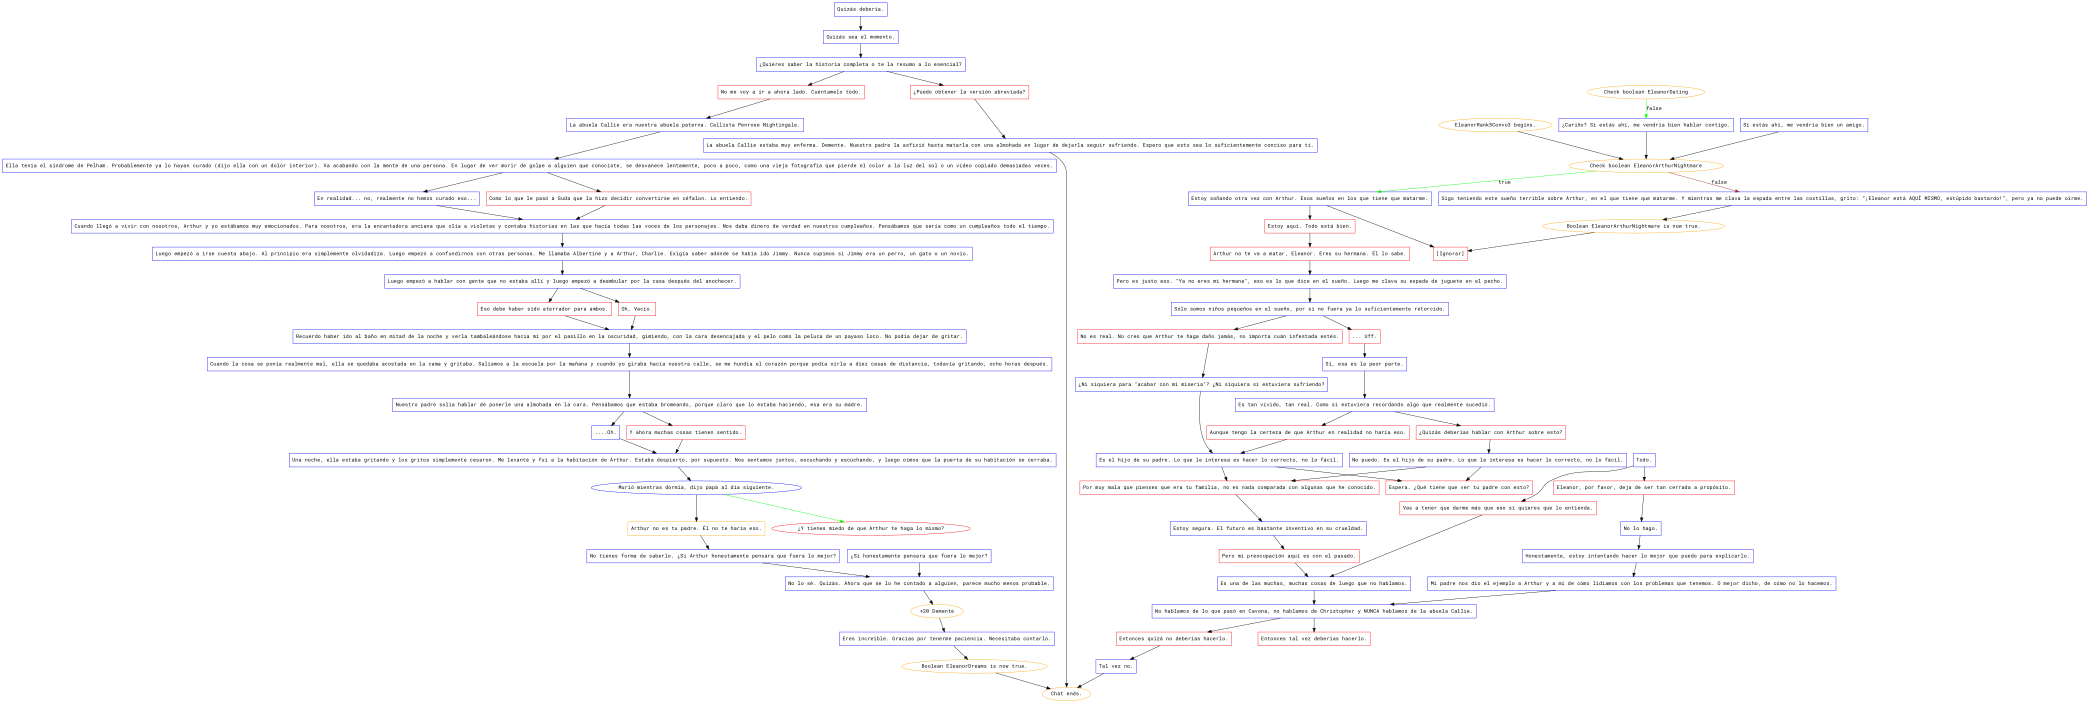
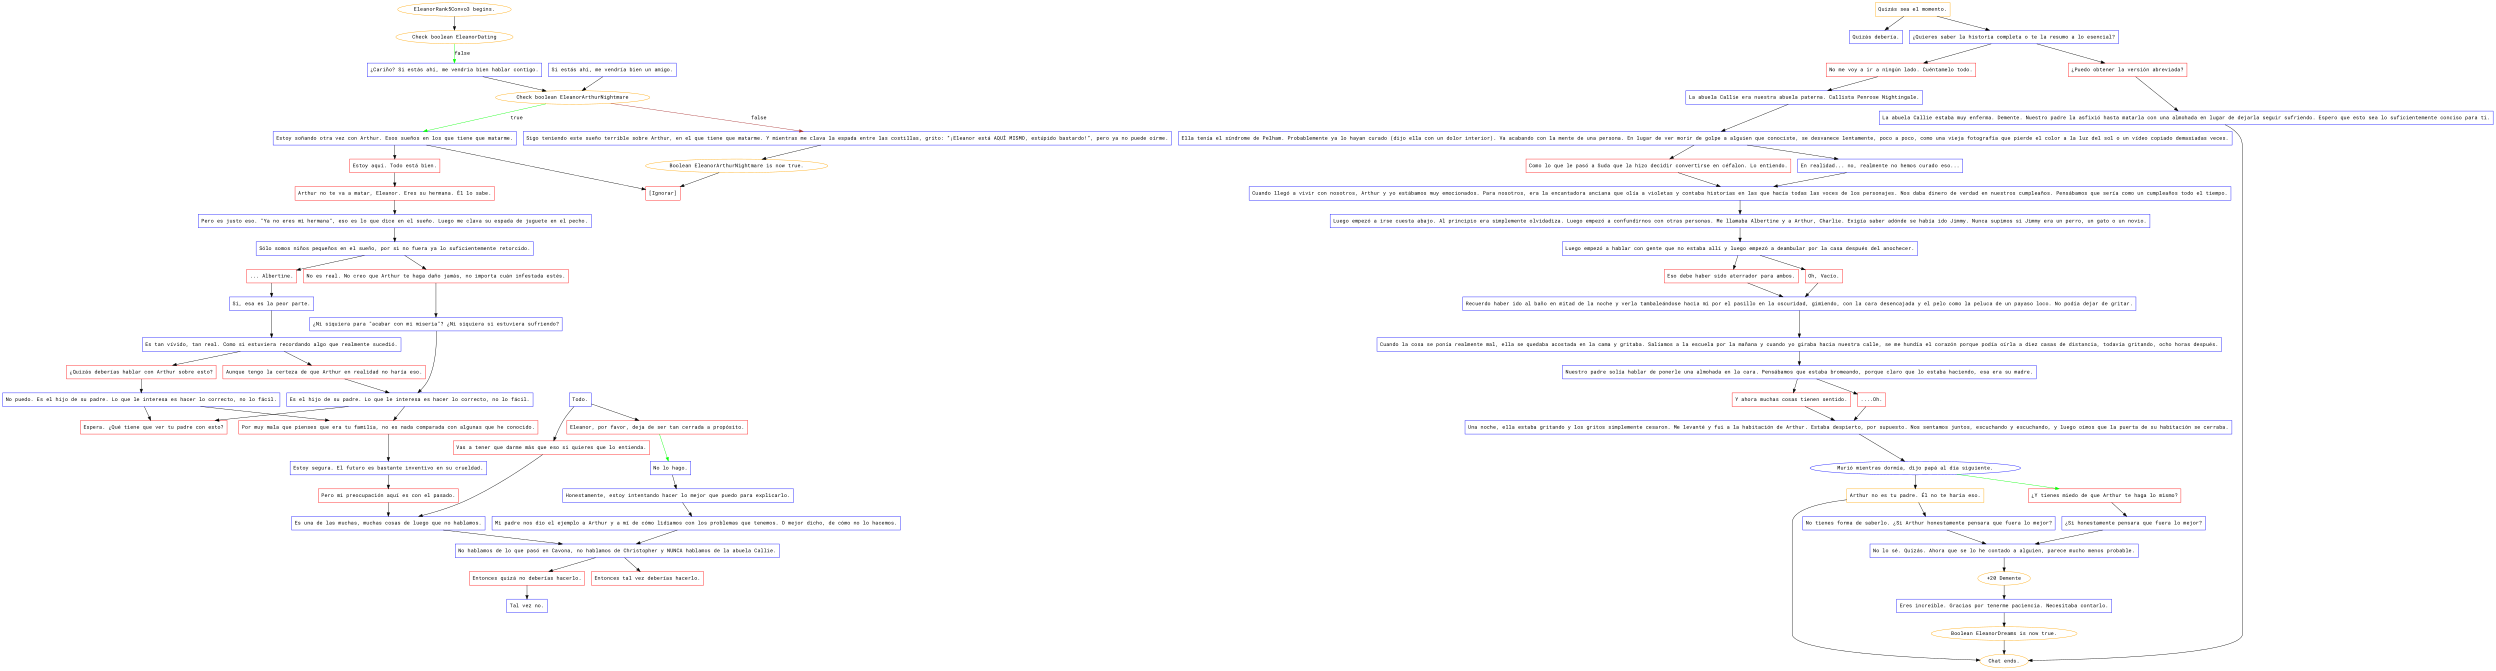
(861, 21) -> (1896, 22)
(861, 37) -> (1913, 9)
(791, 92) -> (1901, 70)
(1568, 145) -> (454, 21)
(1365, 337) -> (272, 276)
(606, 433) -> (1872, 400)
(1643, 506) -> (663, 446)
none -> (2118, 508)
(871, 529) -> (2105, 496)
(1093, 680) -> (1797, 640)
